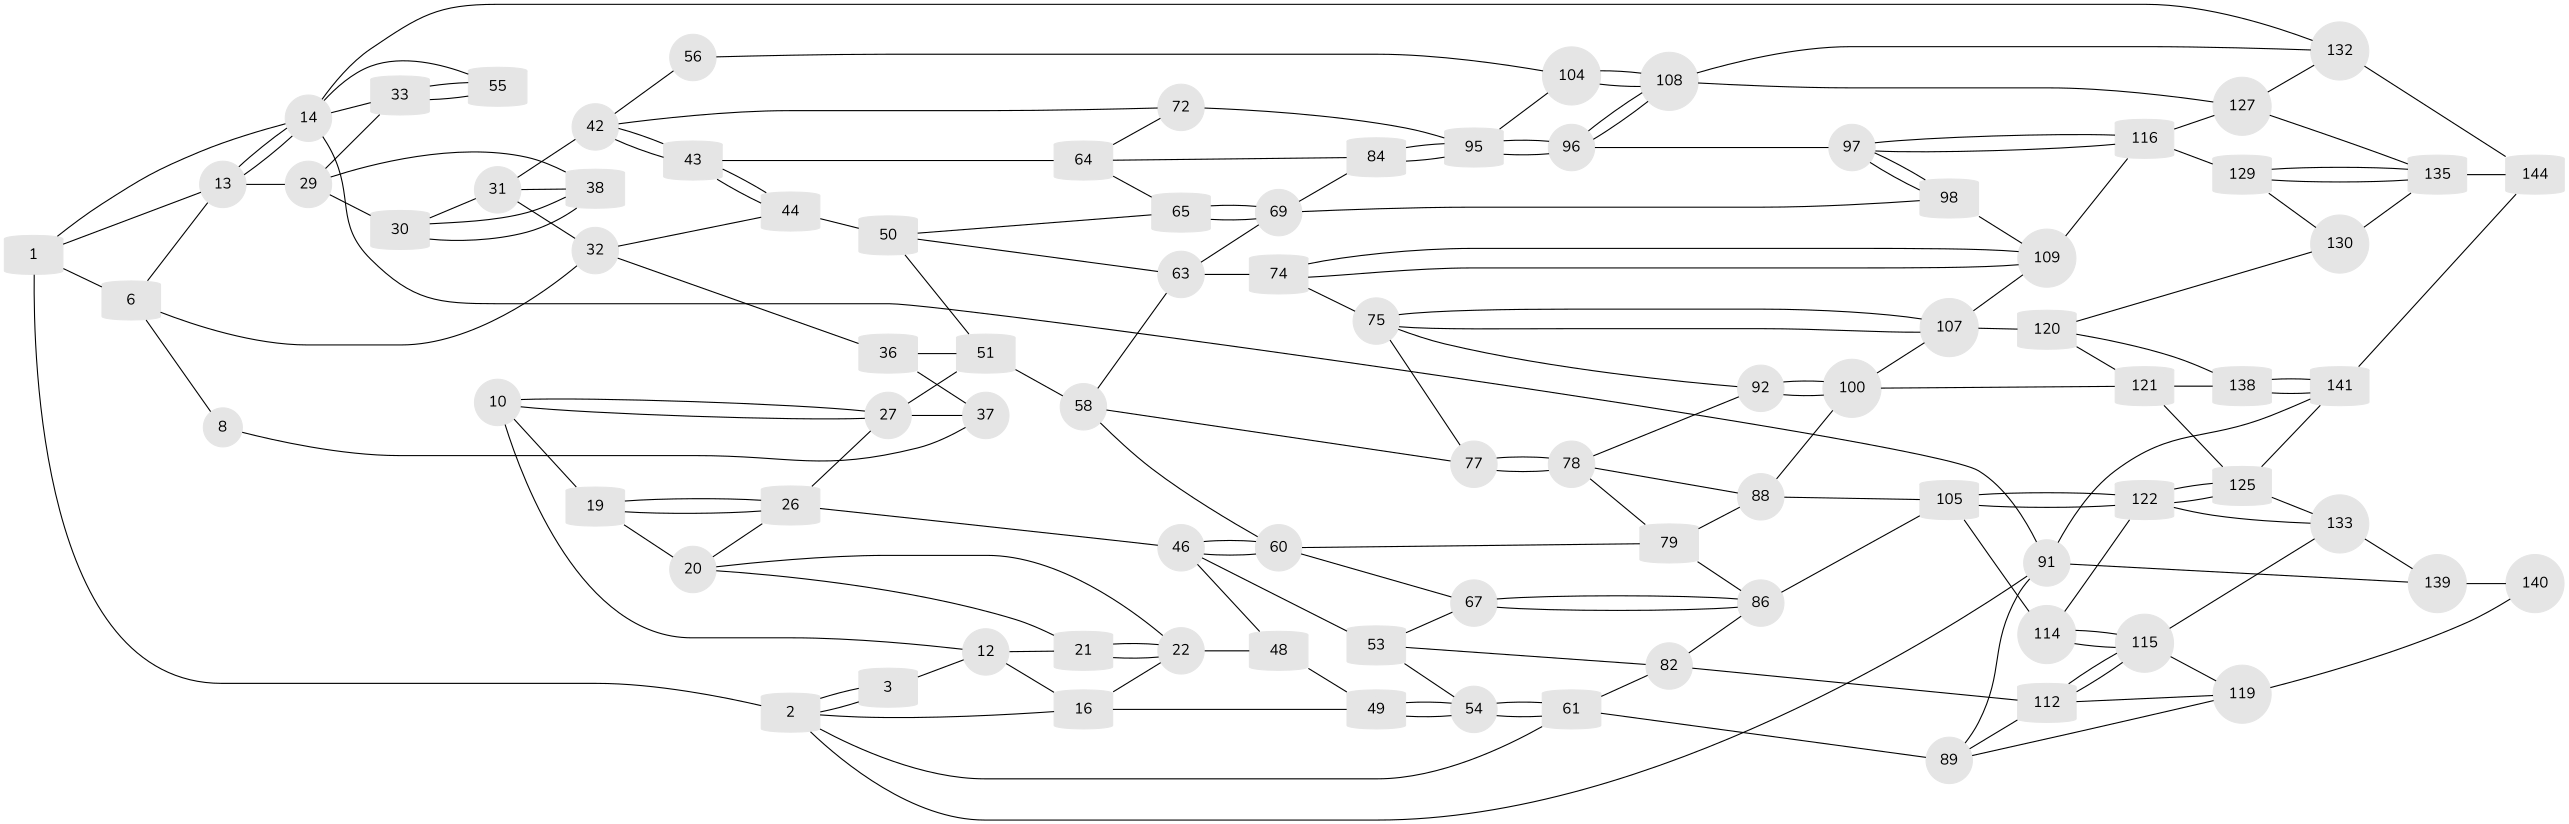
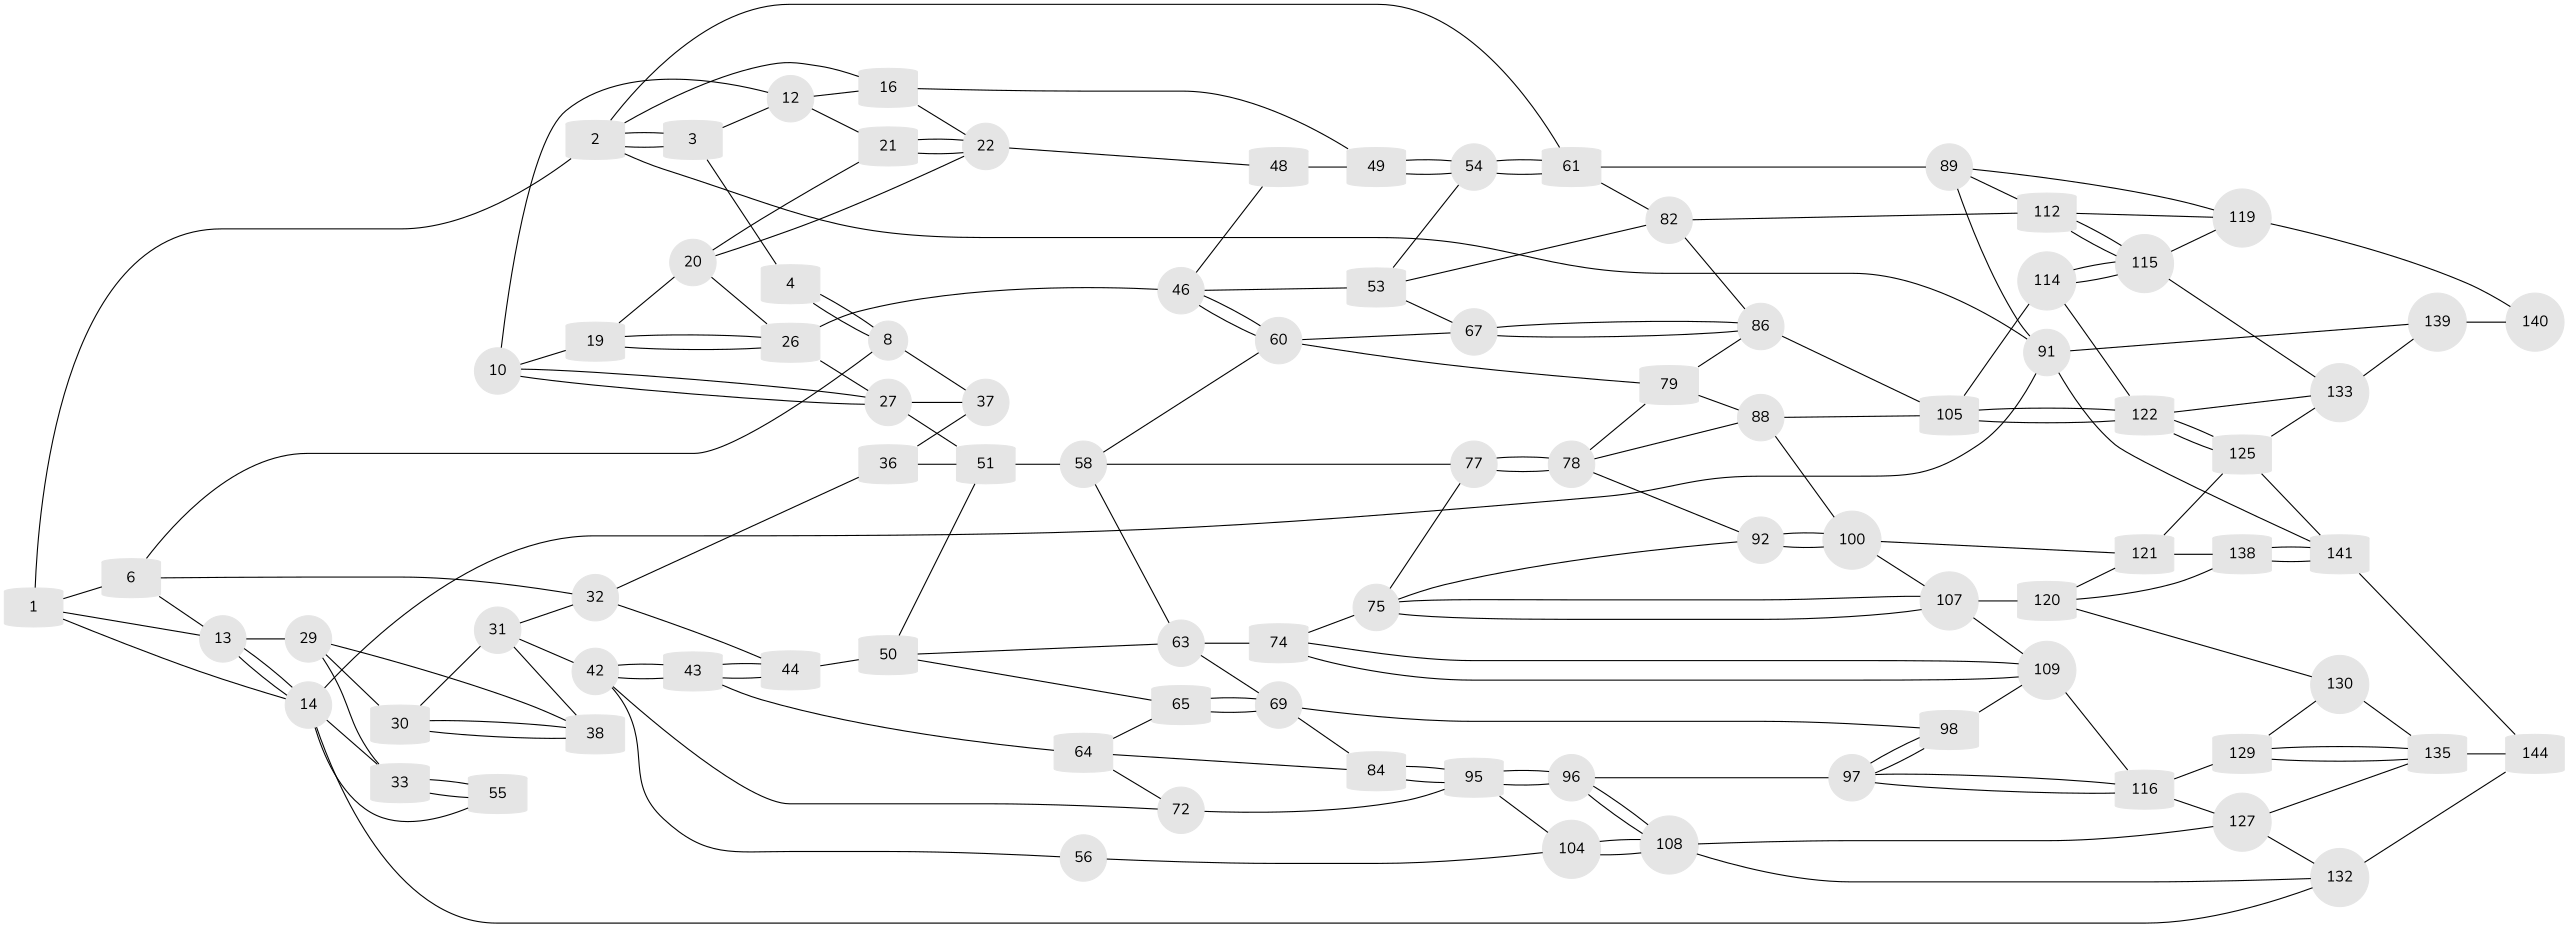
none -> (791, 284)
